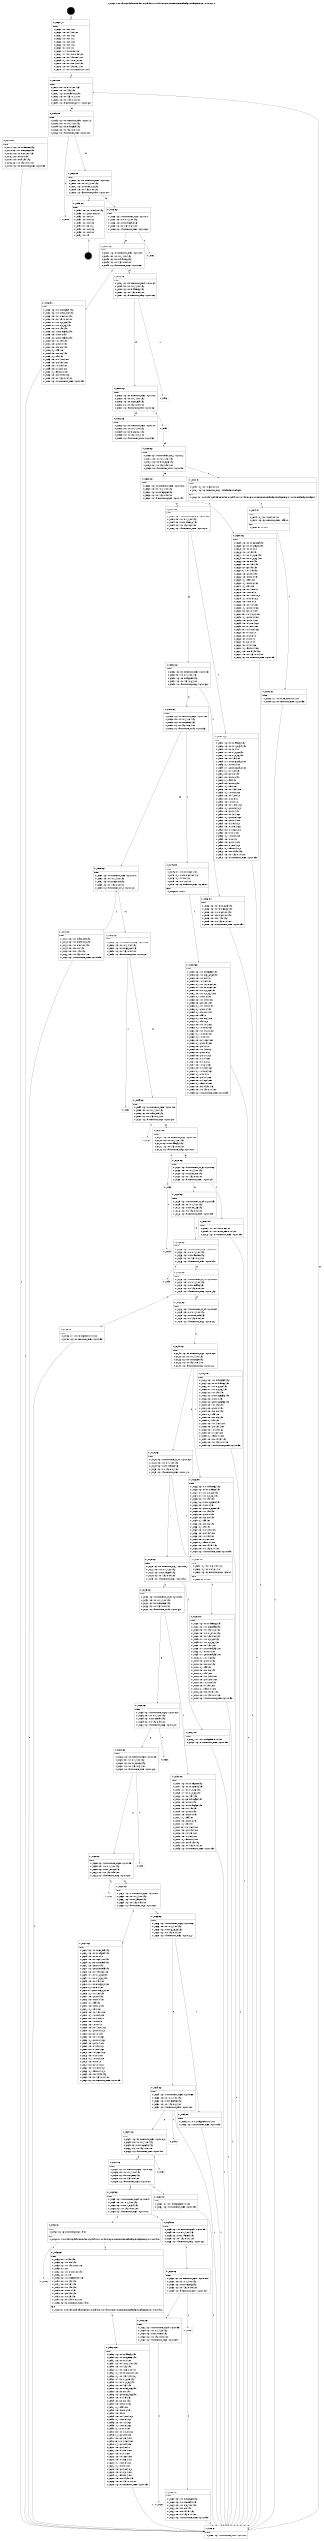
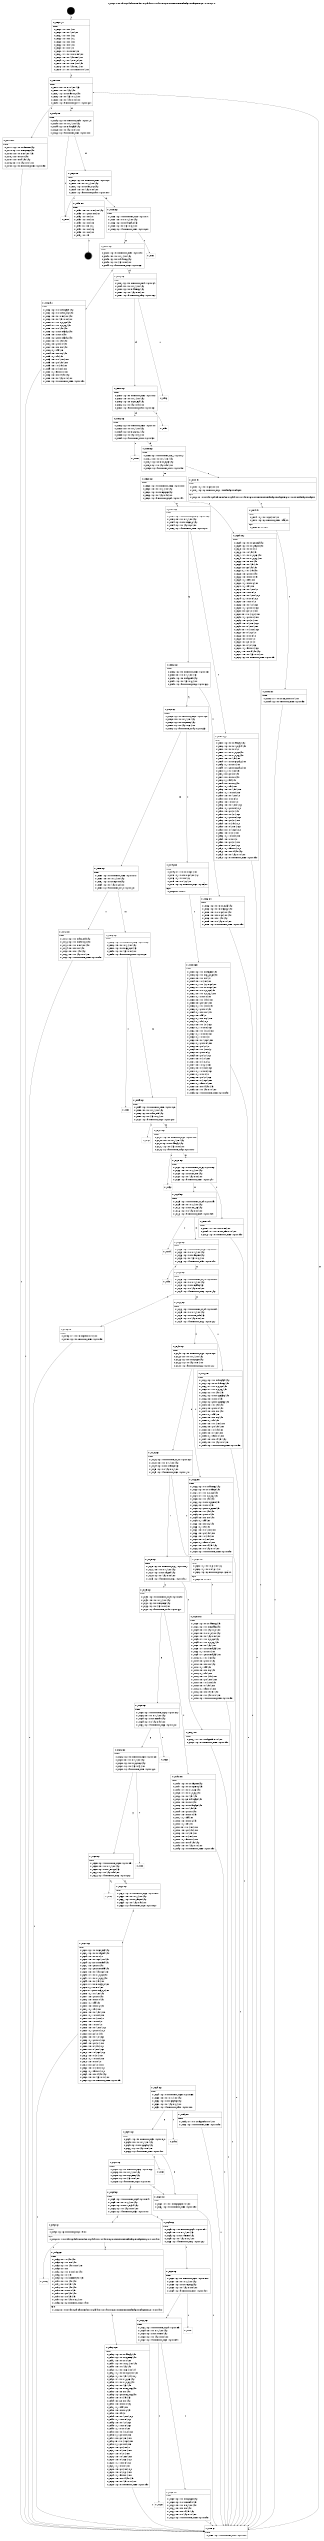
none -> (41, 120)
(89, 198) -> (69, 205)
(164, 438) -> (149, 443)
none -> (135, 459)
(113, 912) -> (98, 909)
(167, 1219) -> (176, 1232)
none -> (219, 1346)
(173, 1926) -> none
(138, 2157) -> (171, 2173)
(217, 2314) -> (36, 2349)
(188, 2411) -> (173, 2416)
